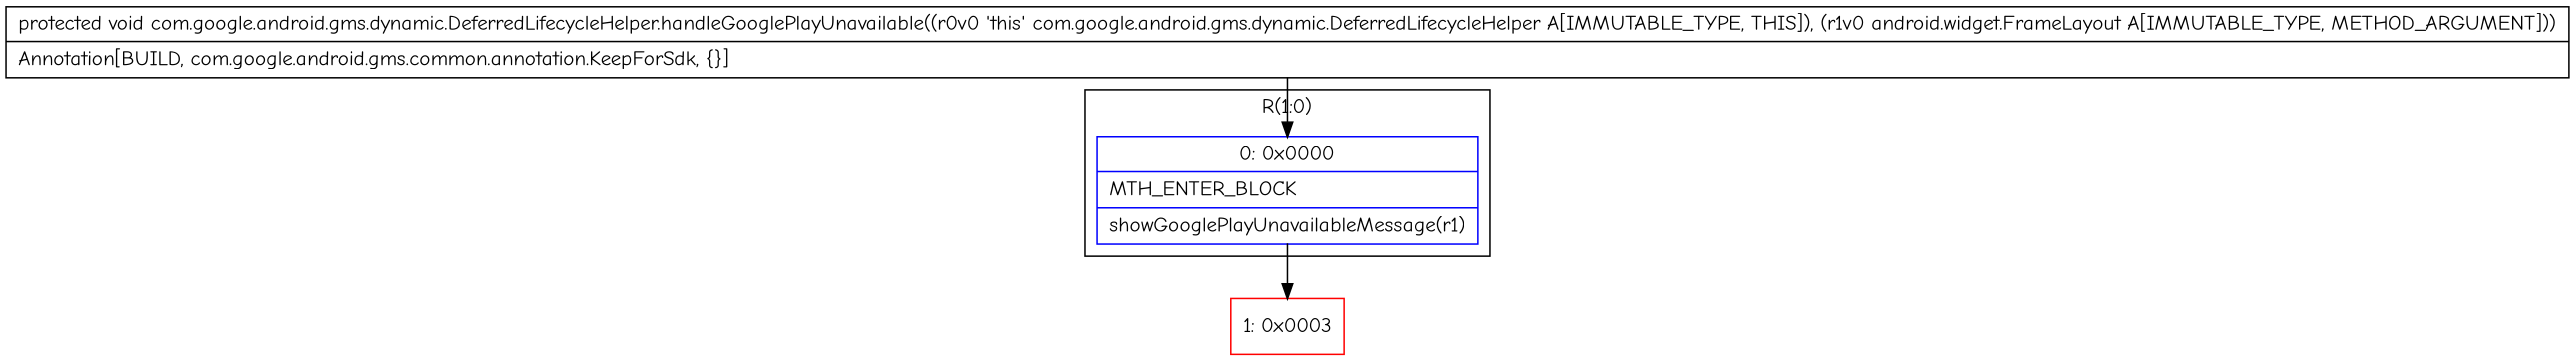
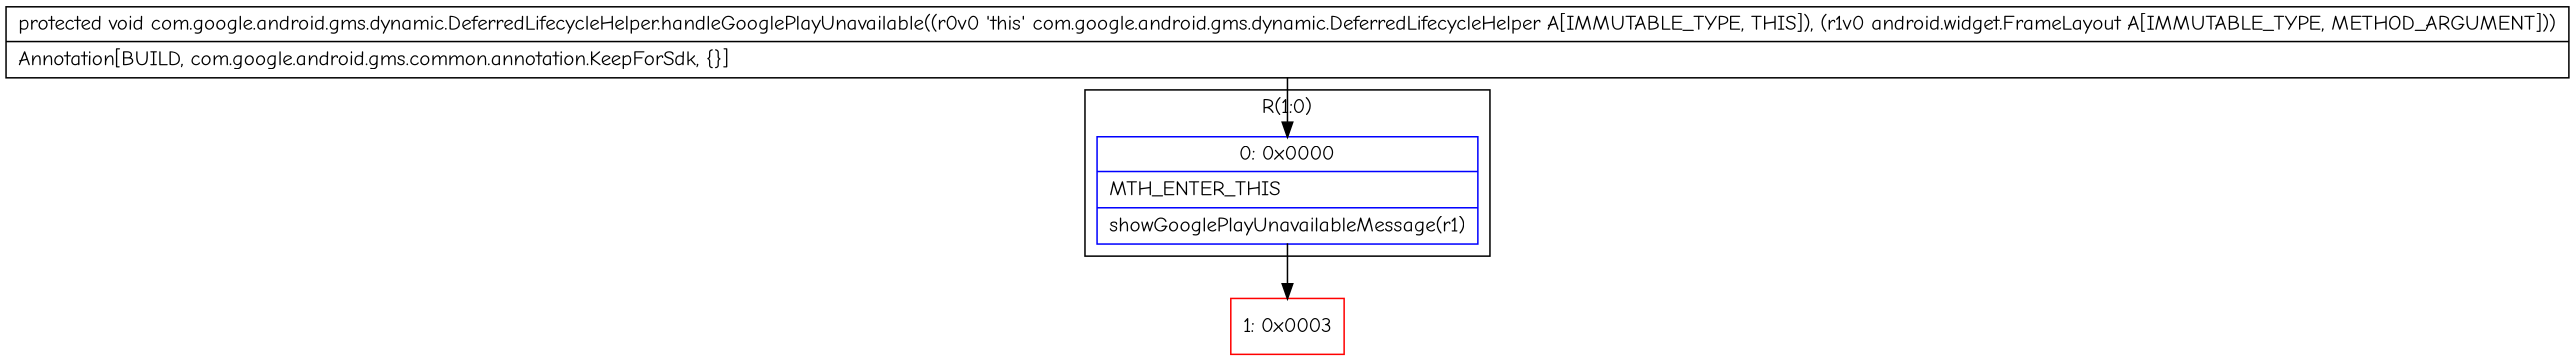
(1203, 189) -> (1195, 189)
